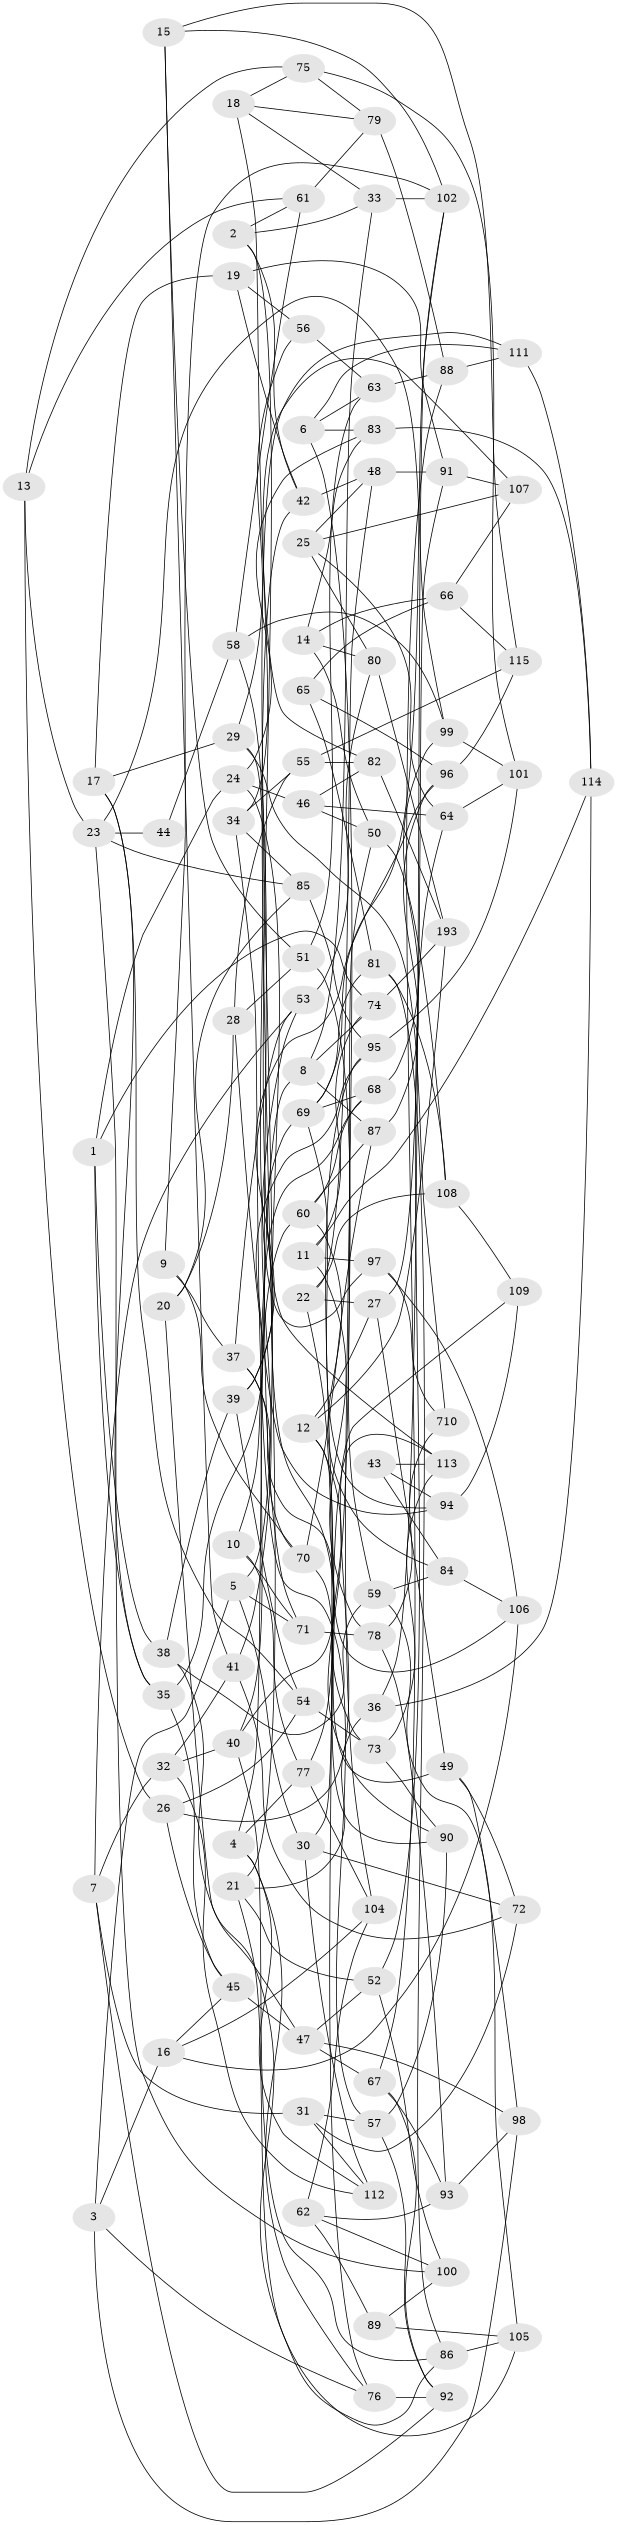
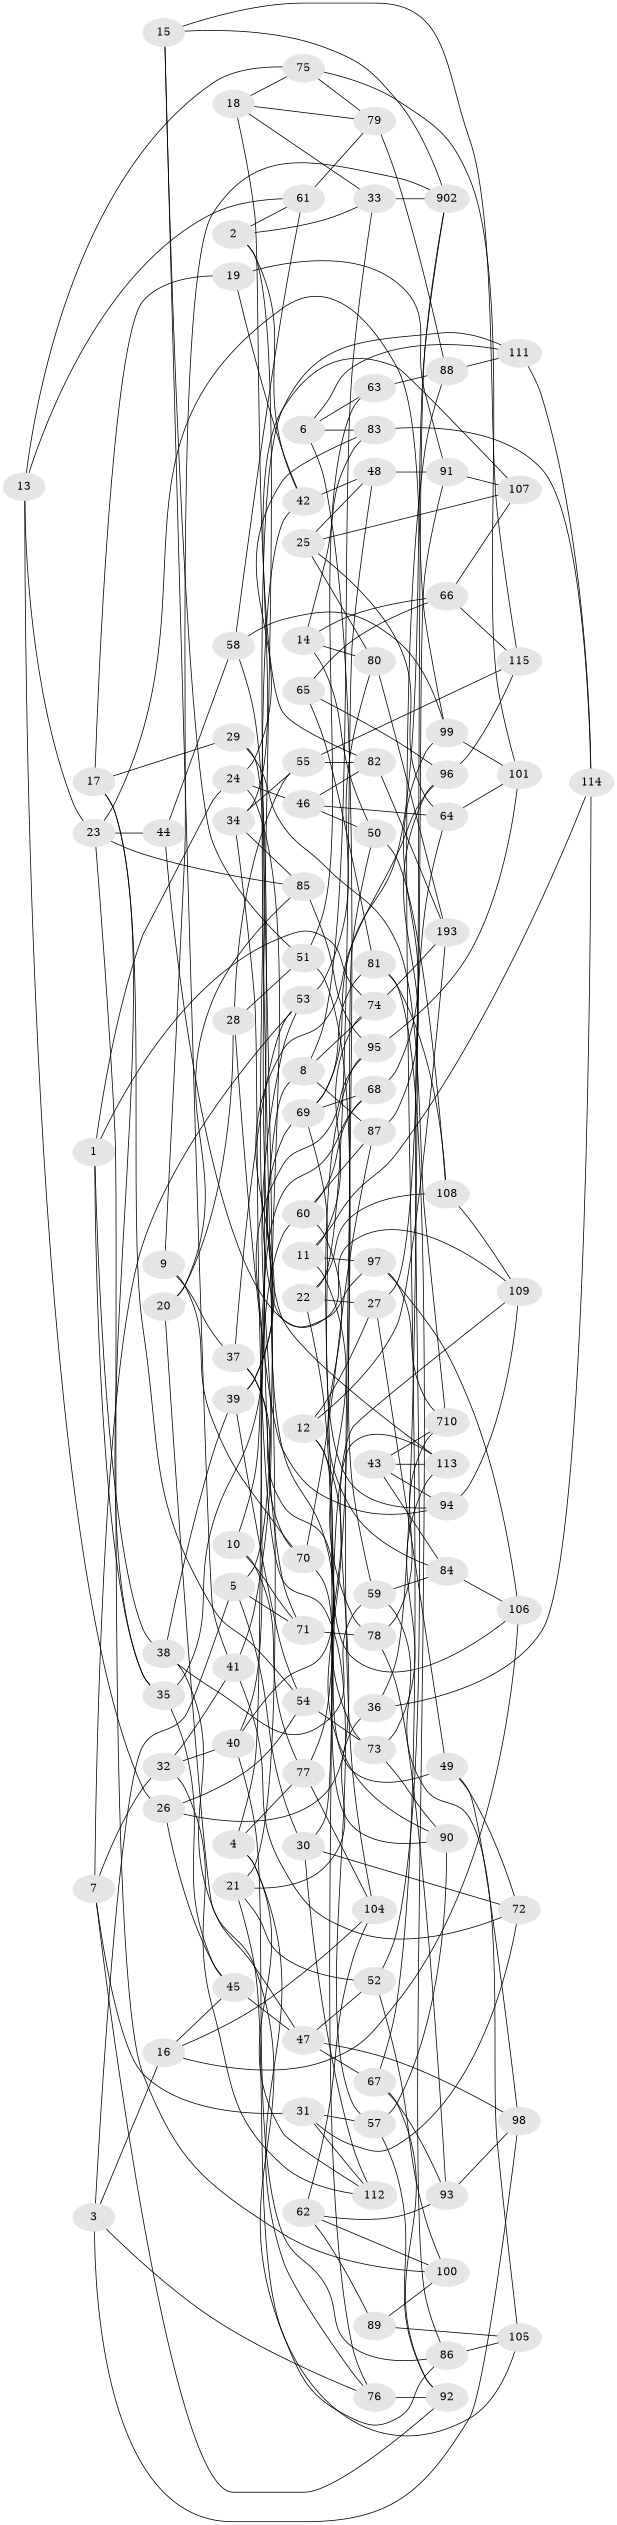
(447, 199) -> (447, 199)
(304, 329) -> none
none -> (235, 1237)
none -> (406, 1446)
